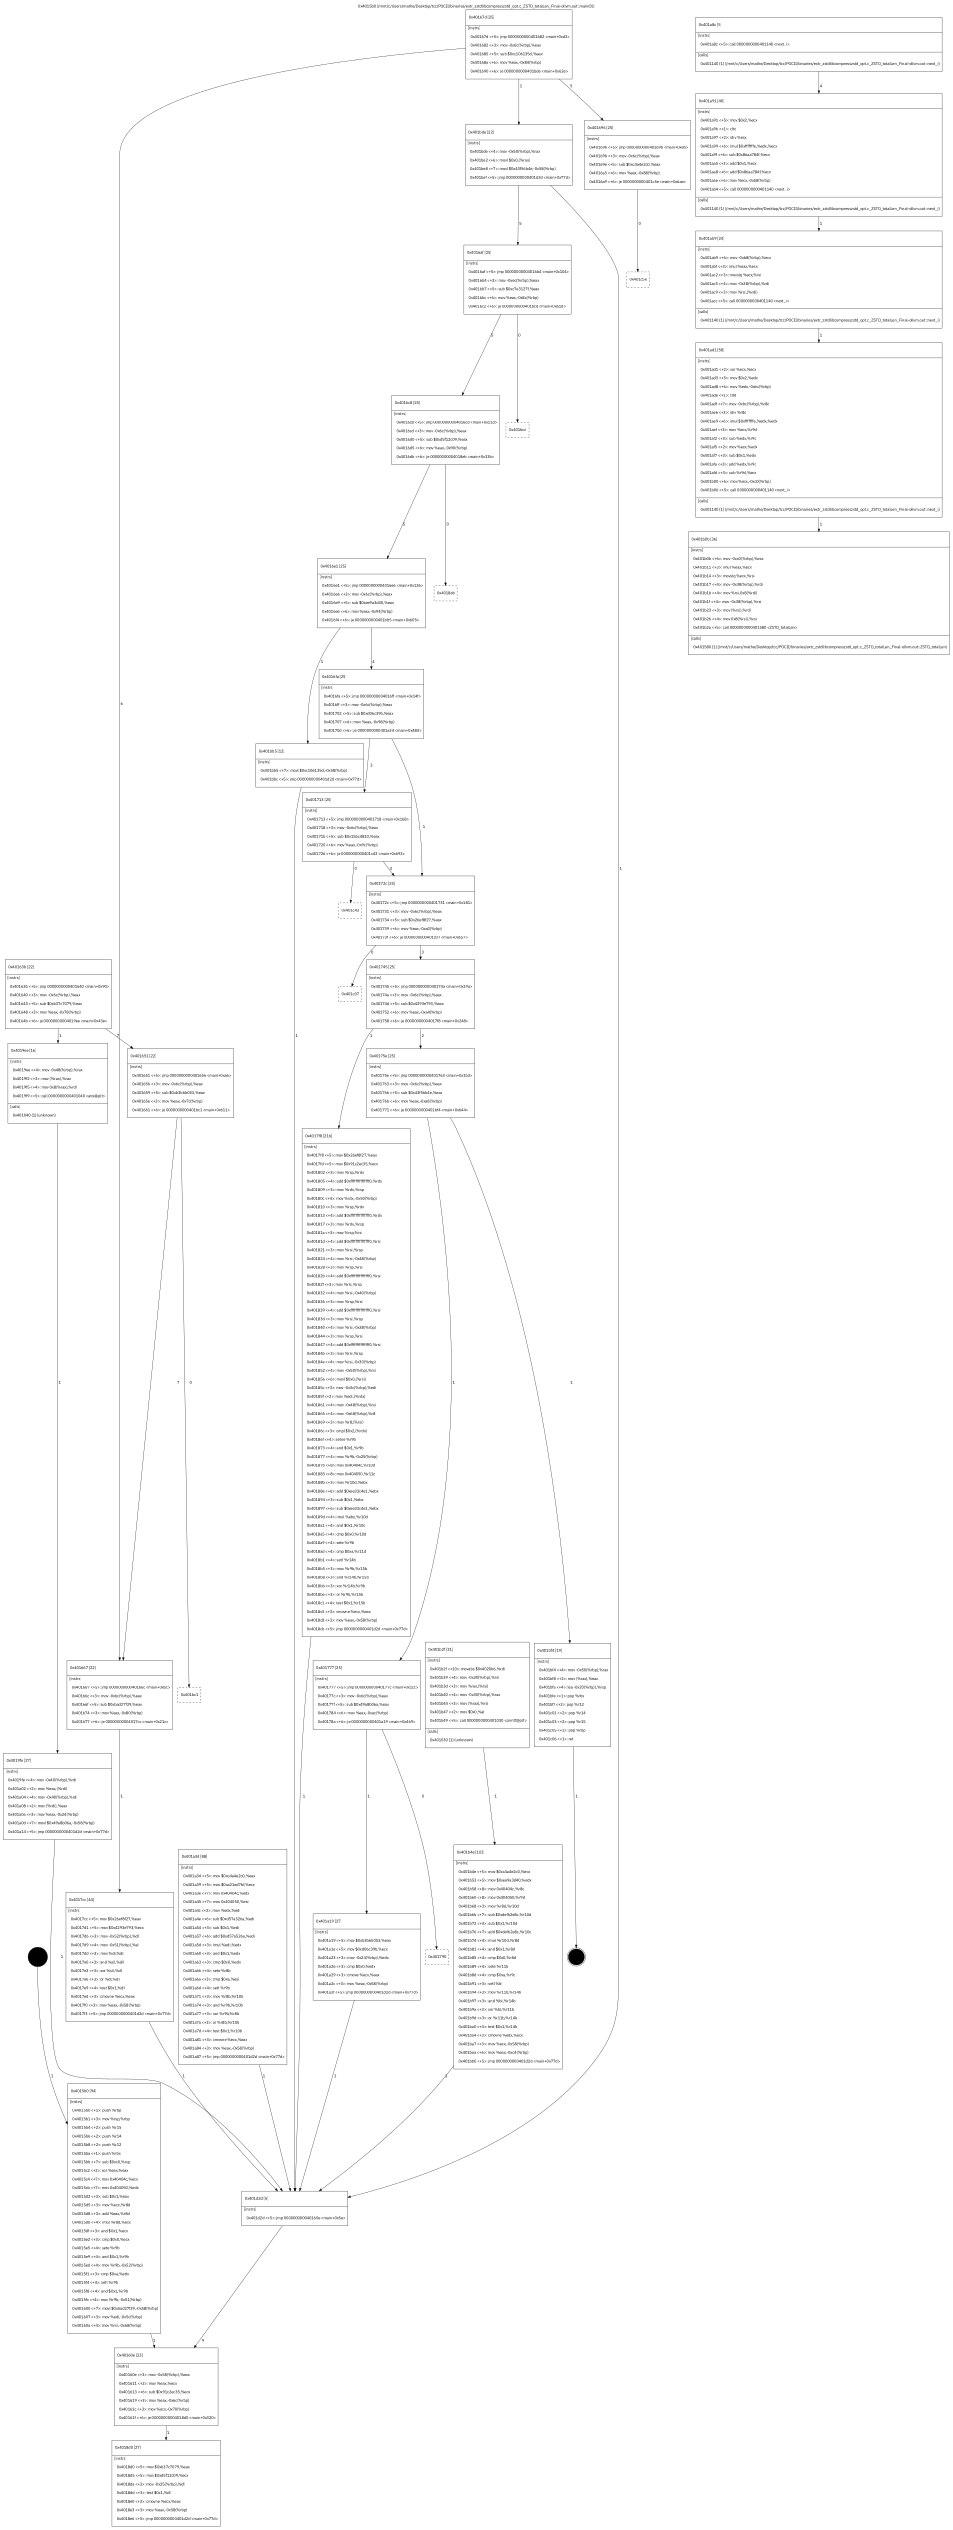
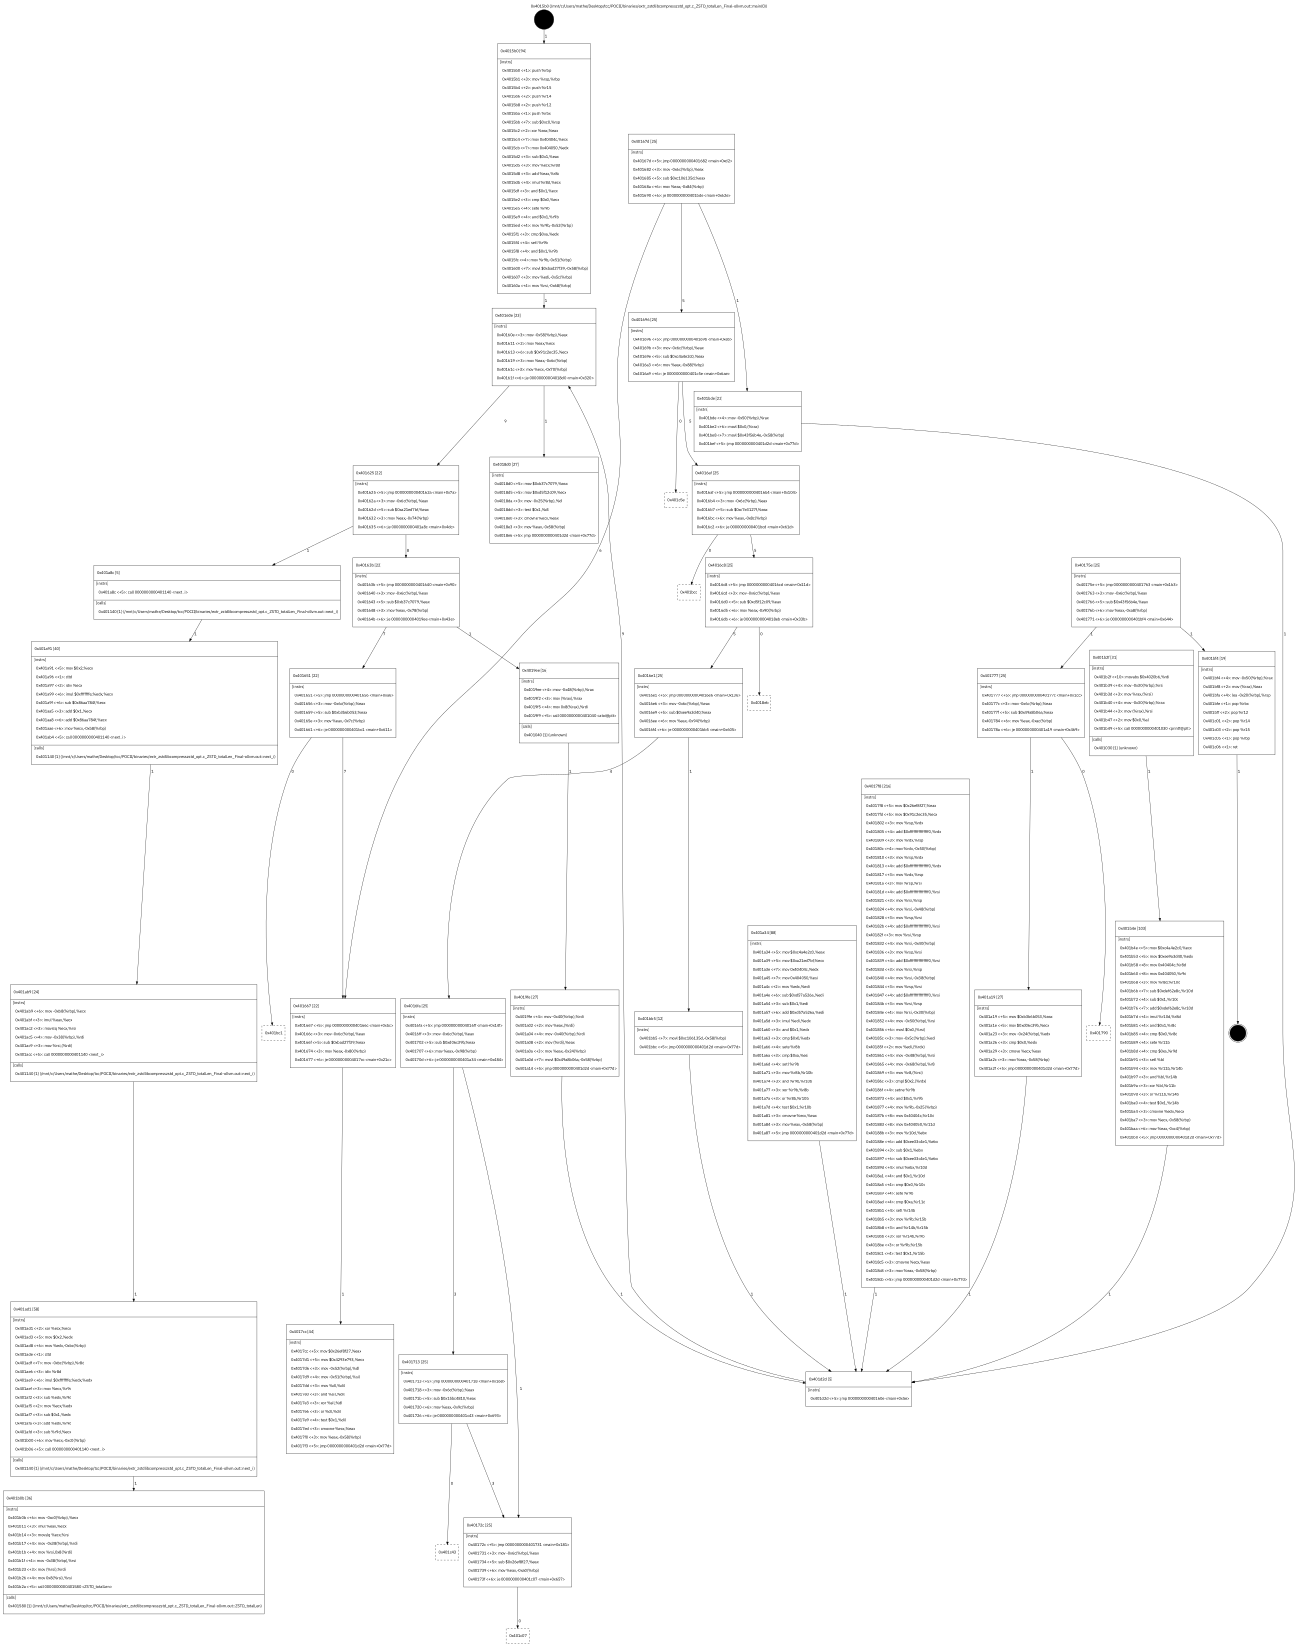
(821, 86) -> (195, 634)
(518, 214) -> (684, 424)
none -> (406, 500)
(421, 994) -> none
(203, 2106) -> none
